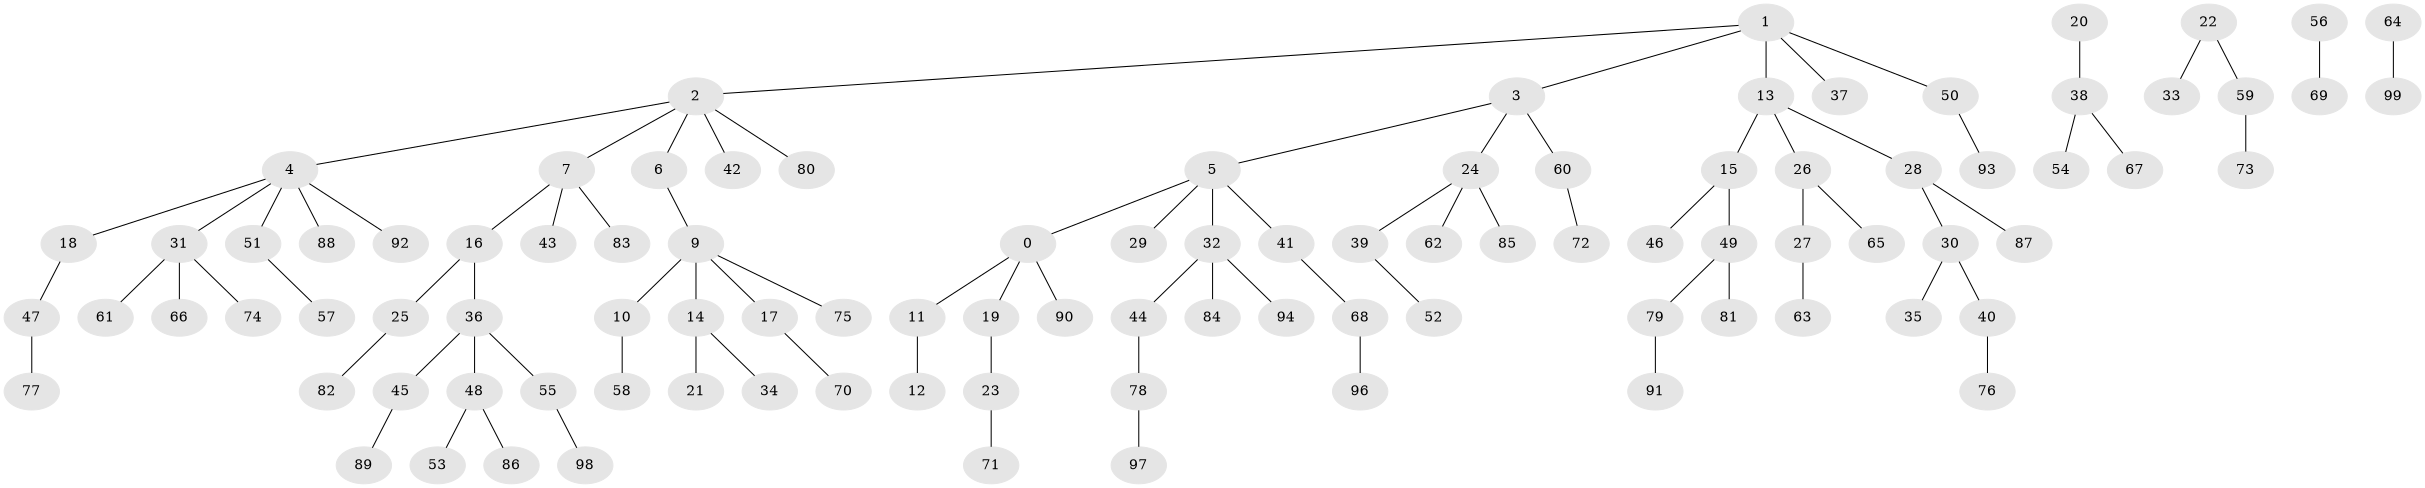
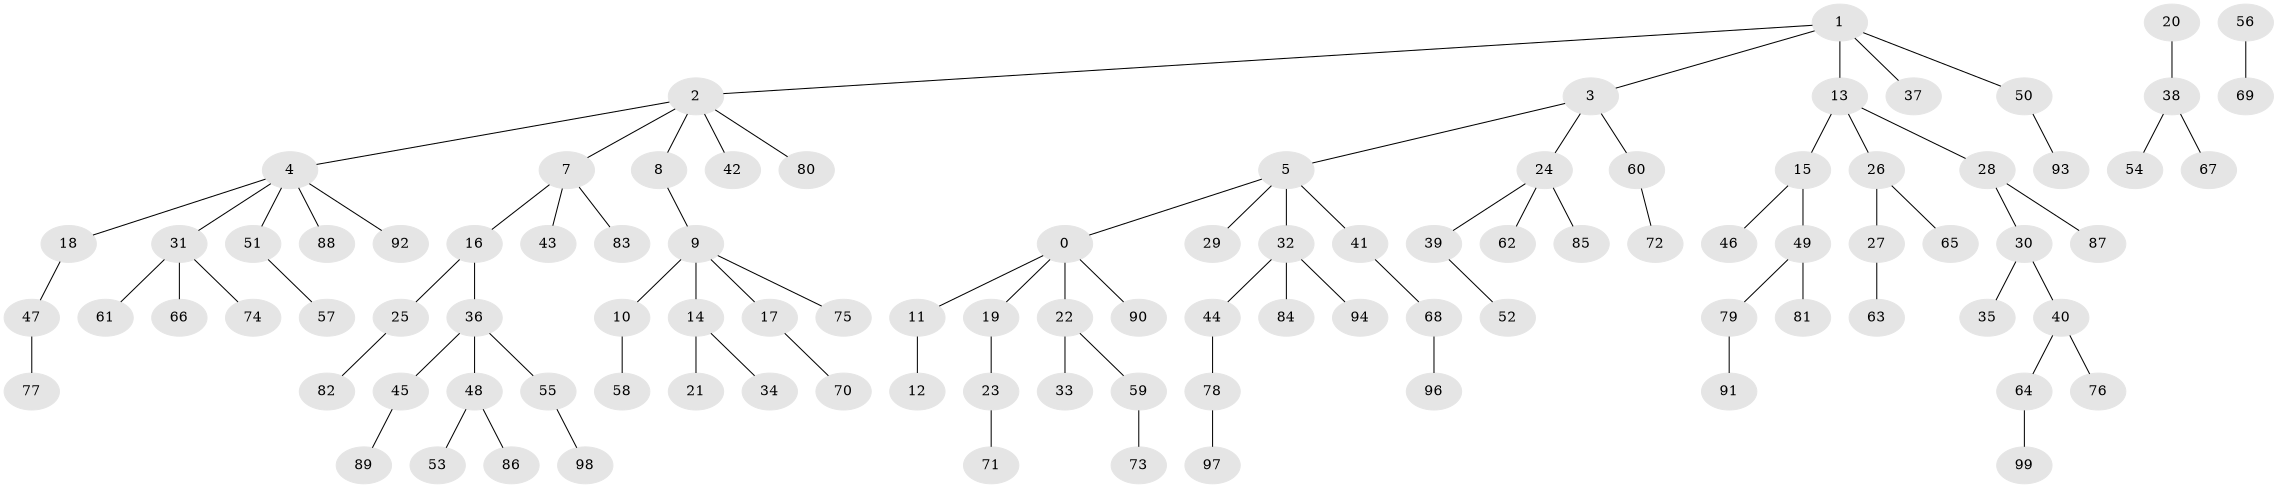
(659, 170) -> (659, 170)
none -> (1065, 281)
none -> (2043, 355)
